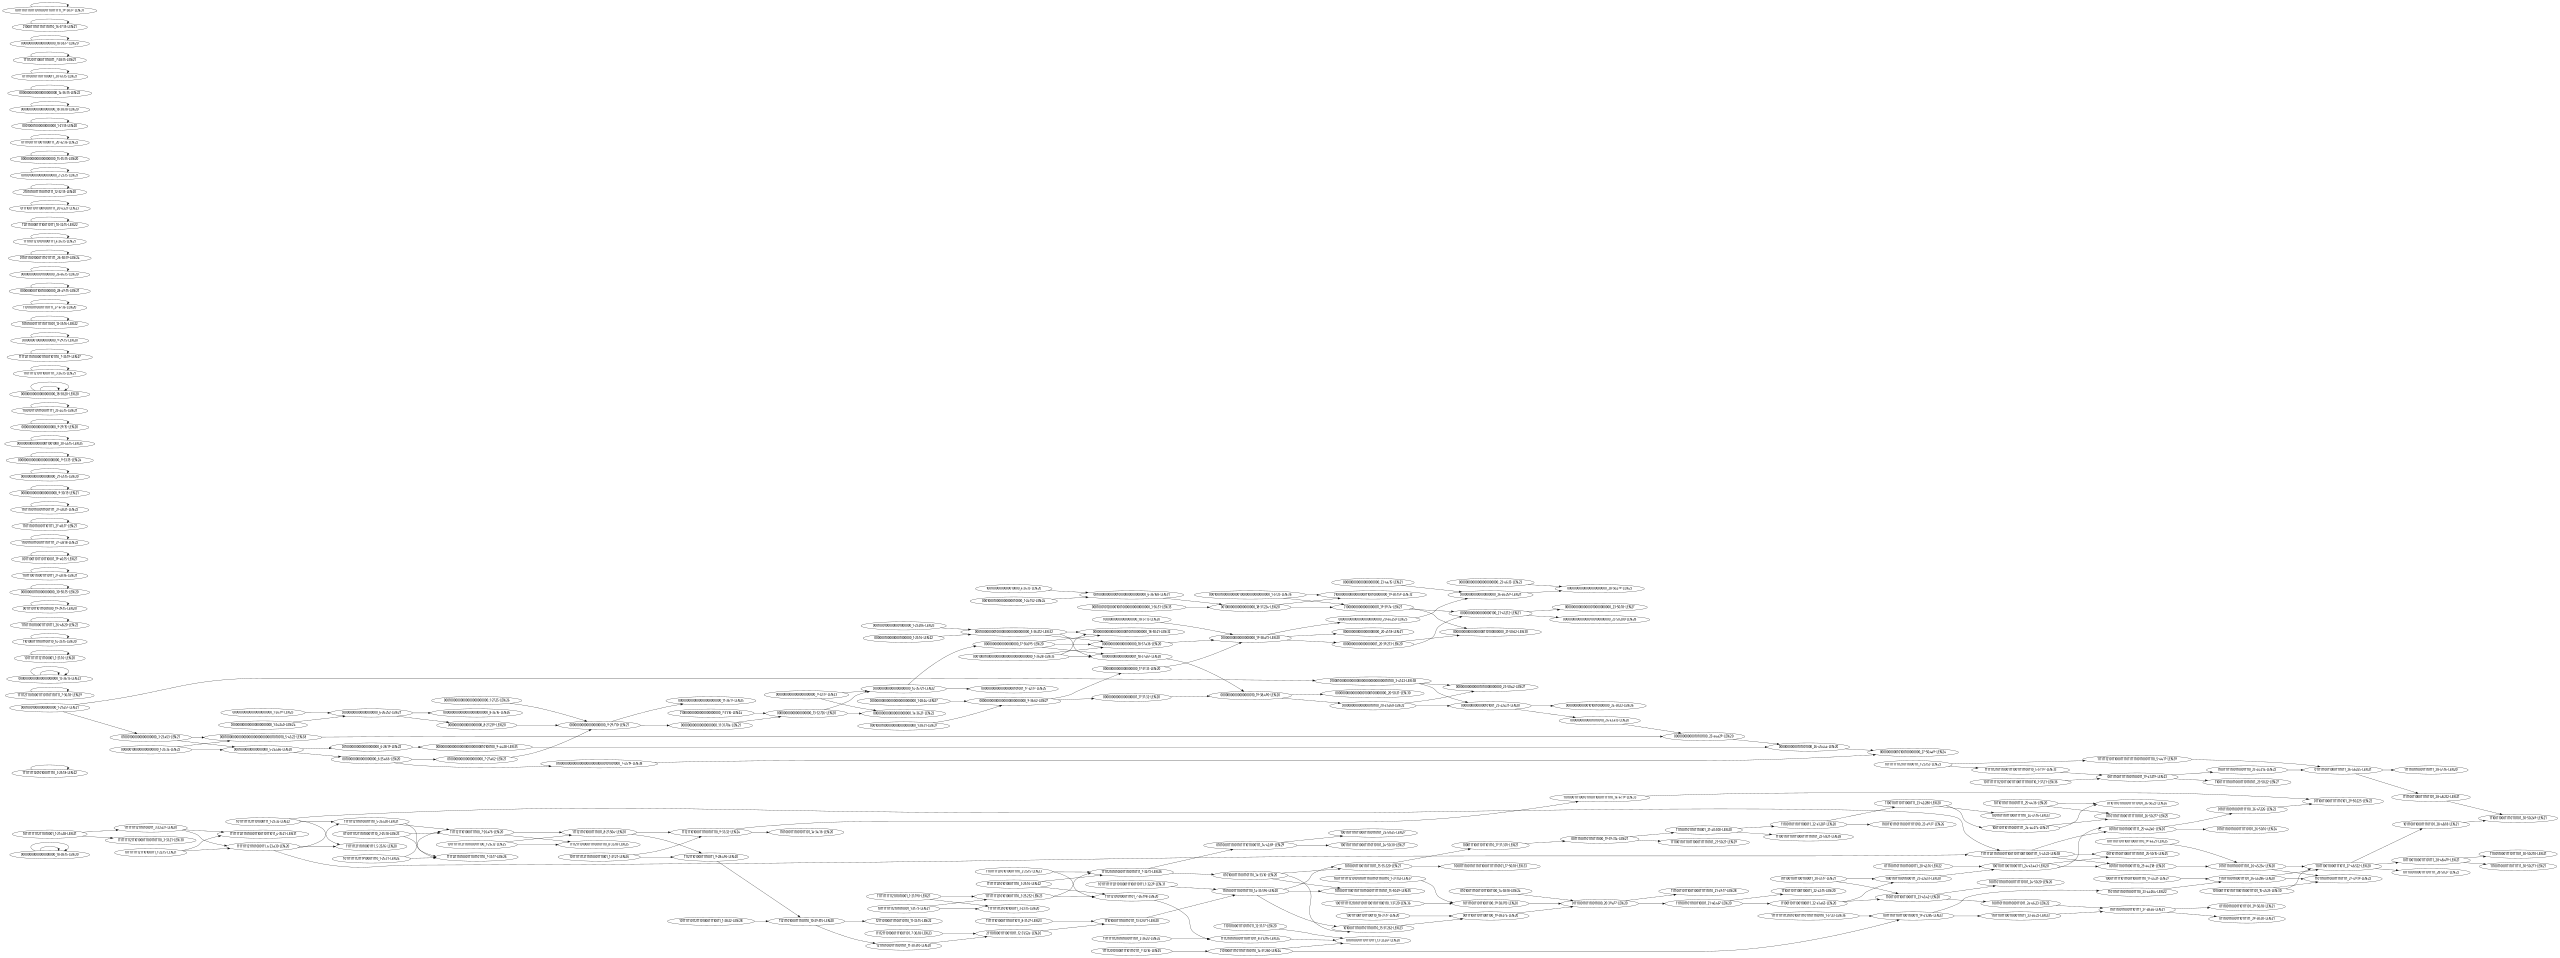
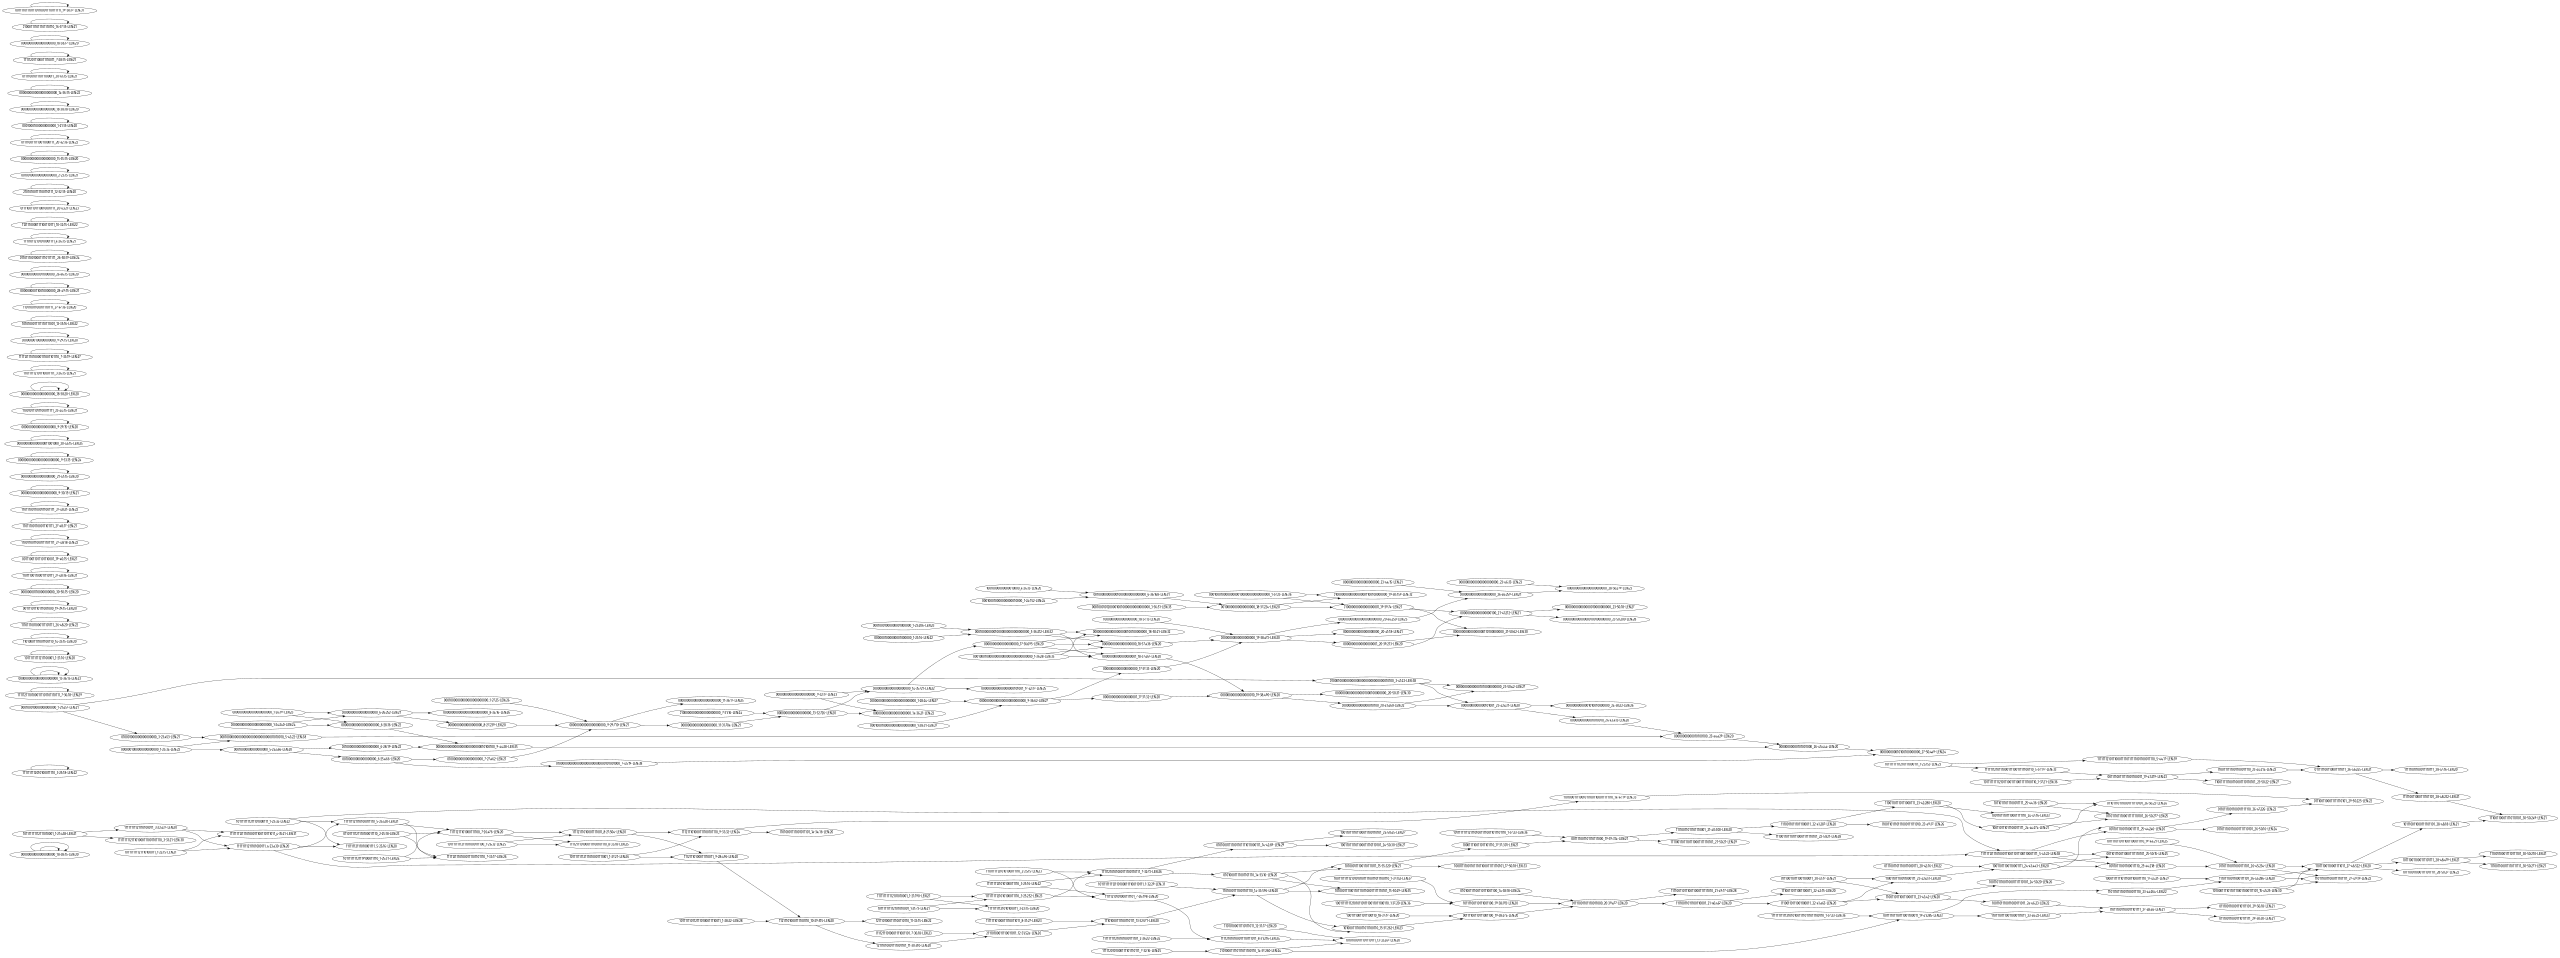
none -> (371, 725)
(198, 743) -> none
none -> (1490, 833)
